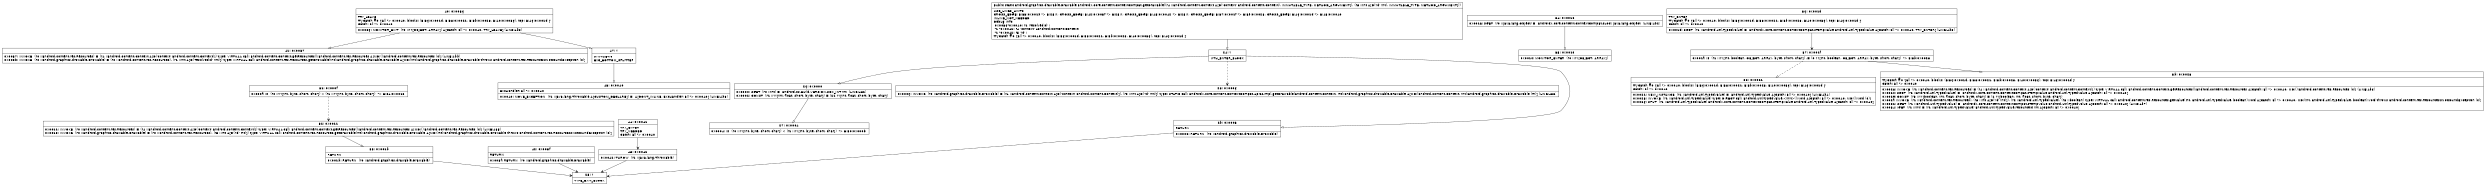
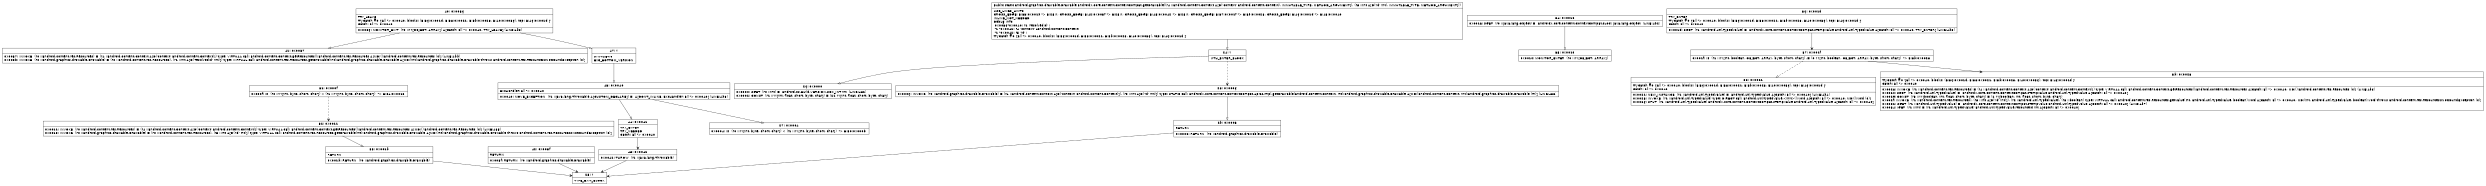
(614, 60) -> (614, 60)
(1924, 66) -> (1924, 66)
(1563, 74) -> (1227, 107)
none -> (625, 108)
(801, 110) -> (707, 111)
